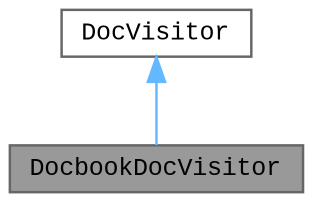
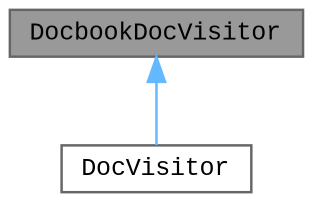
(156, 114) -> (156, 114)
